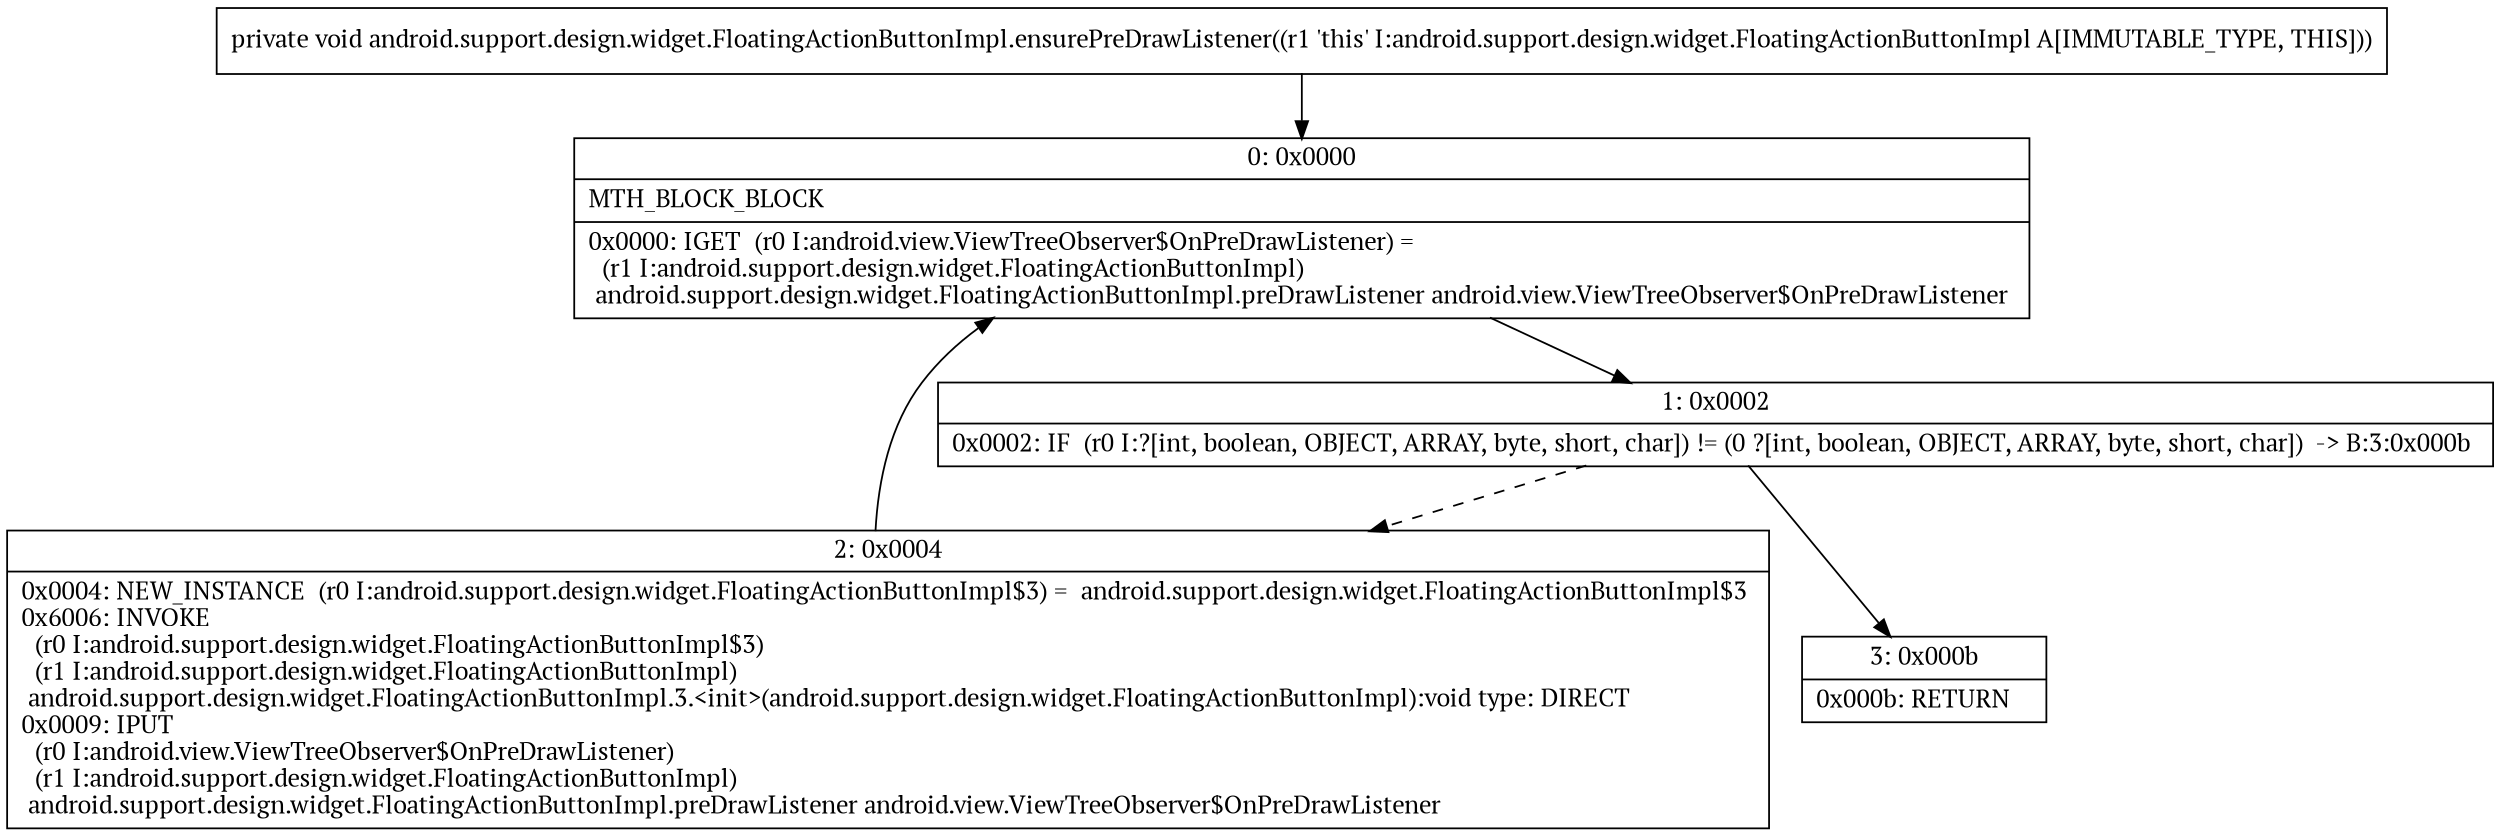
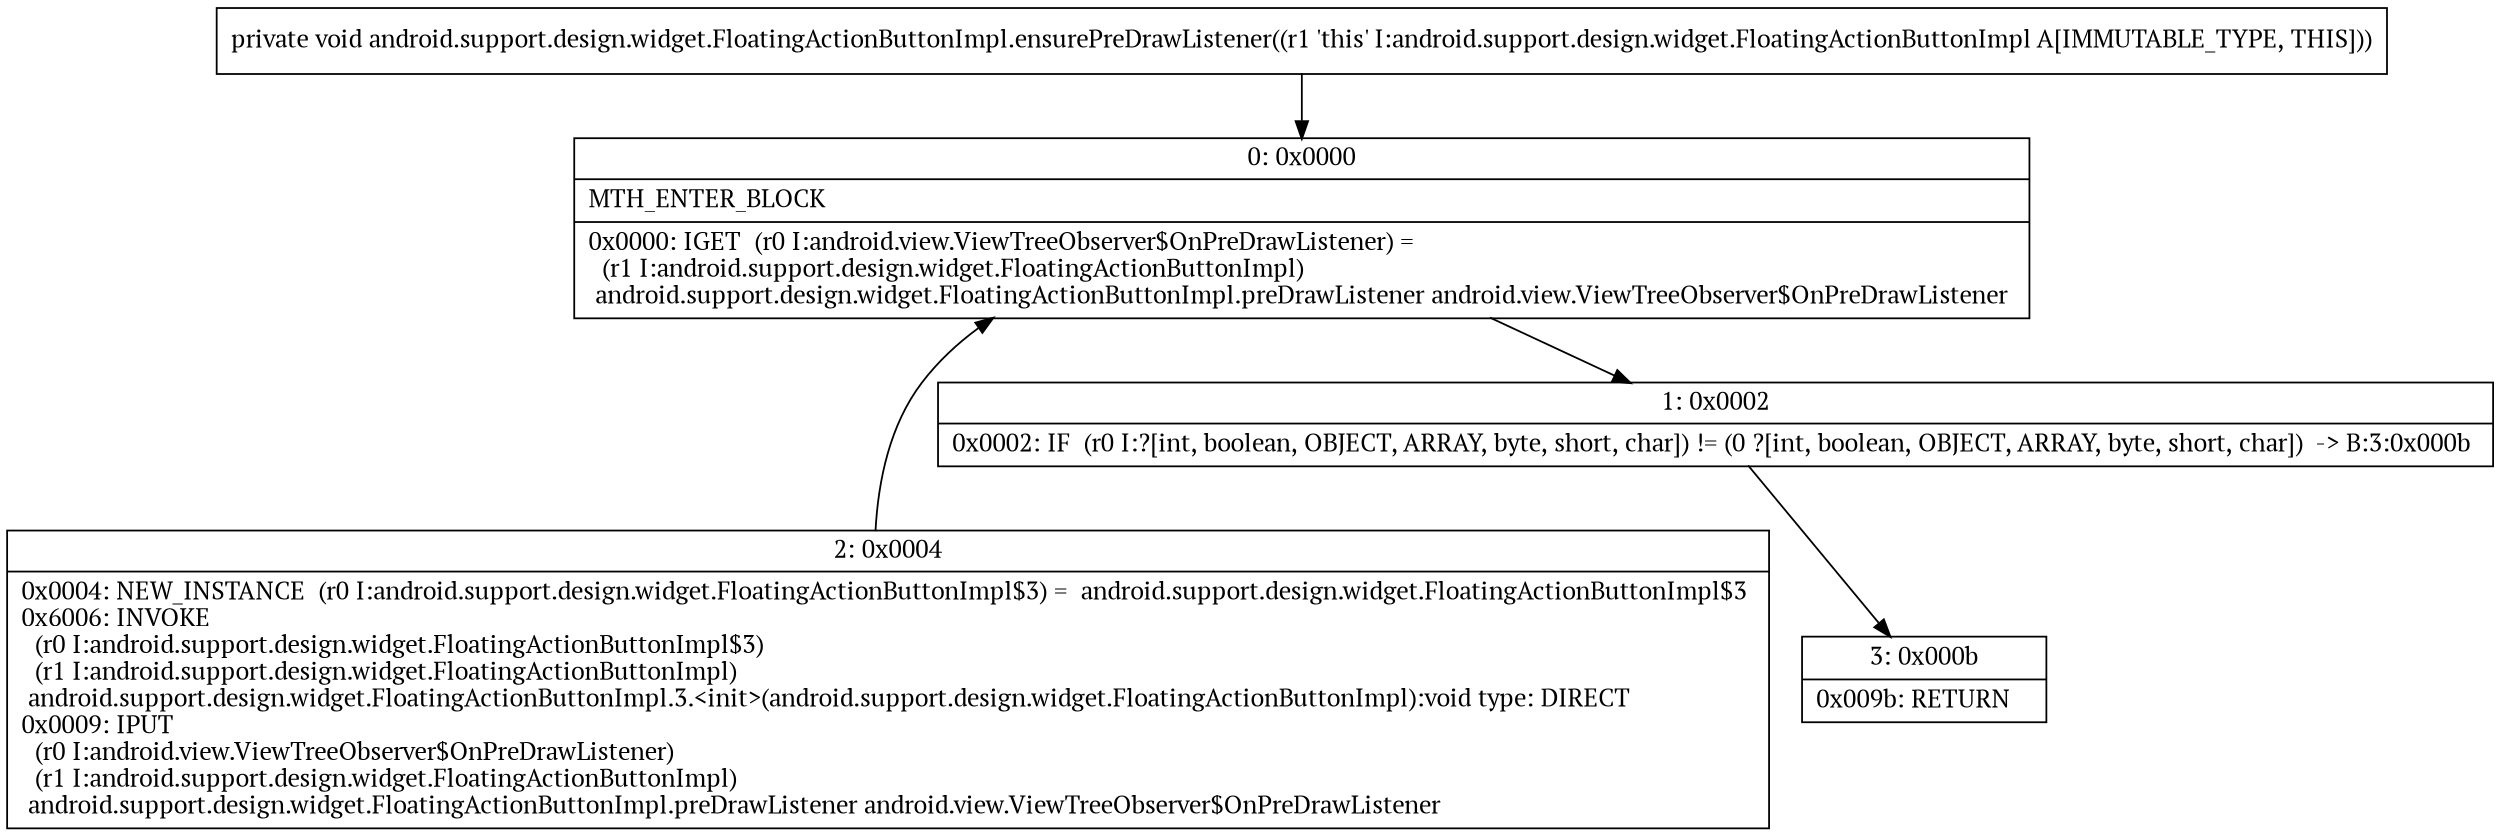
(707, 200) -> (707, 200)
(1487, 496) -> none
(1924, 700) -> (1924, 700)
